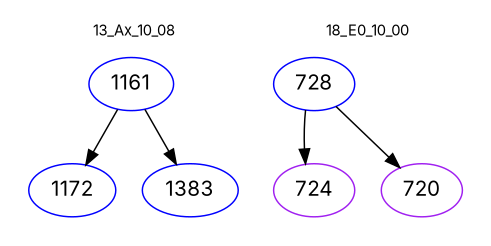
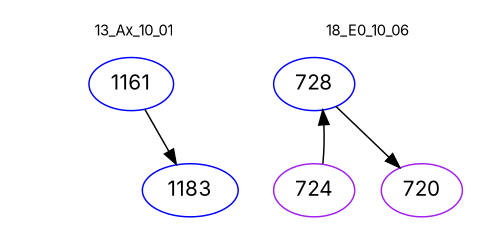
(134, 32) -> (134, 32)
(368, 32) -> (368, 32)
(304, 130) -> (324, 144)
(72, 190) -> none
(190, 190) -> (190, 190)
